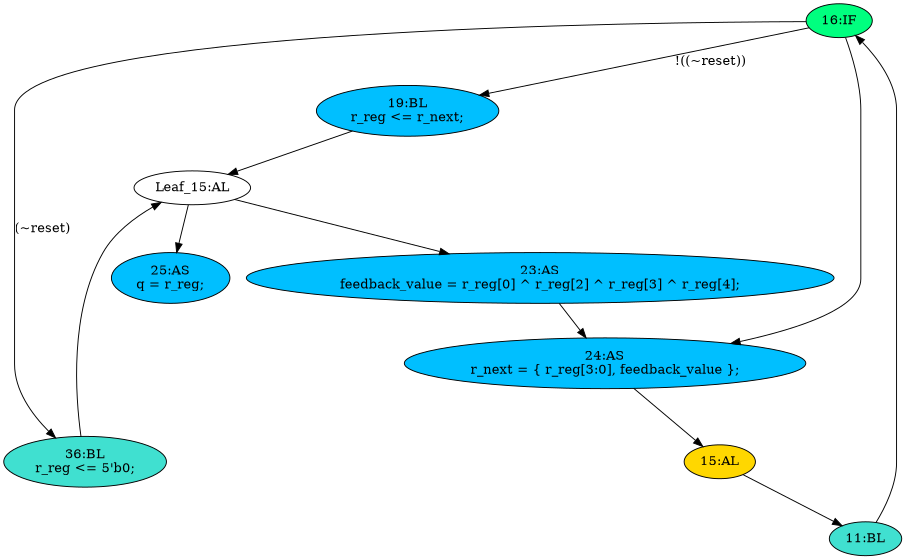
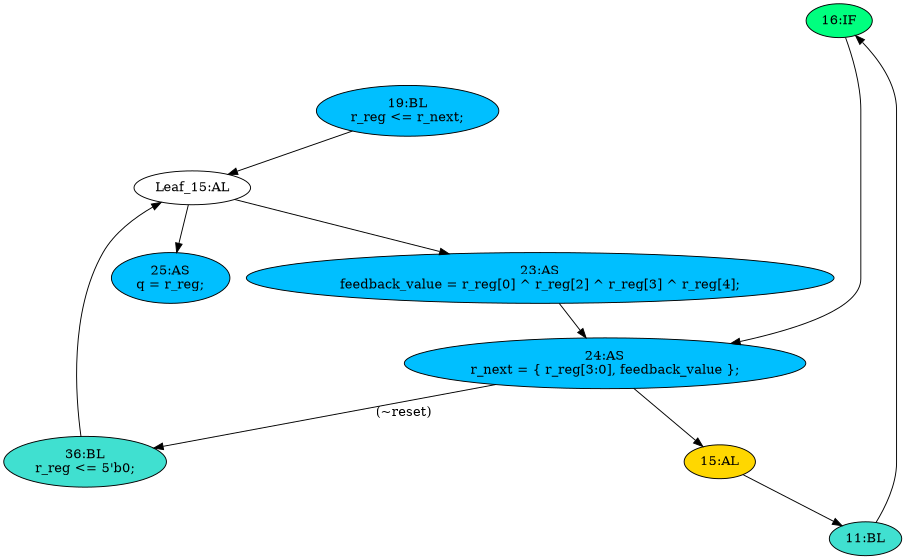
(237, 45) -> (329, 415)
(649, 61) -> none
